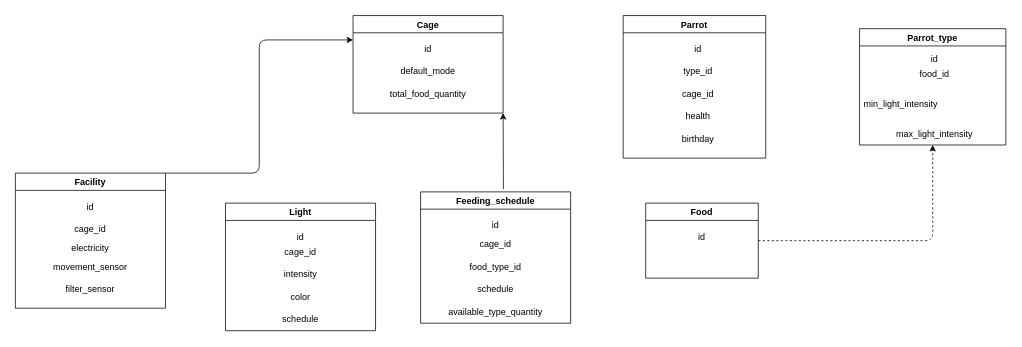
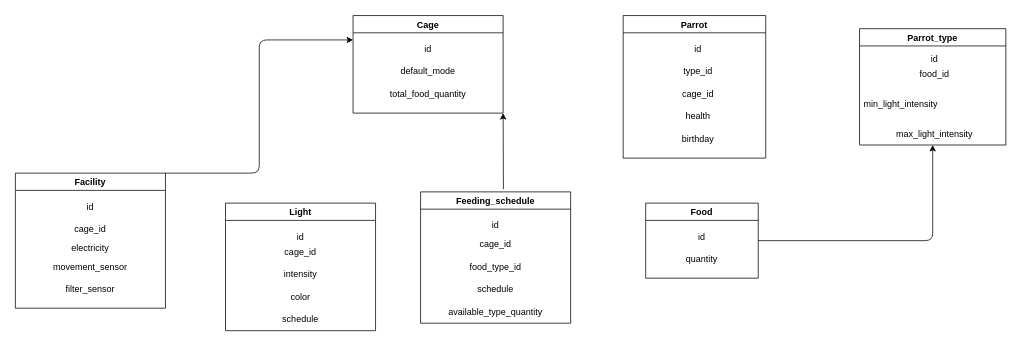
(889, 240) -> (889, 240)
none -> (702, 259)
